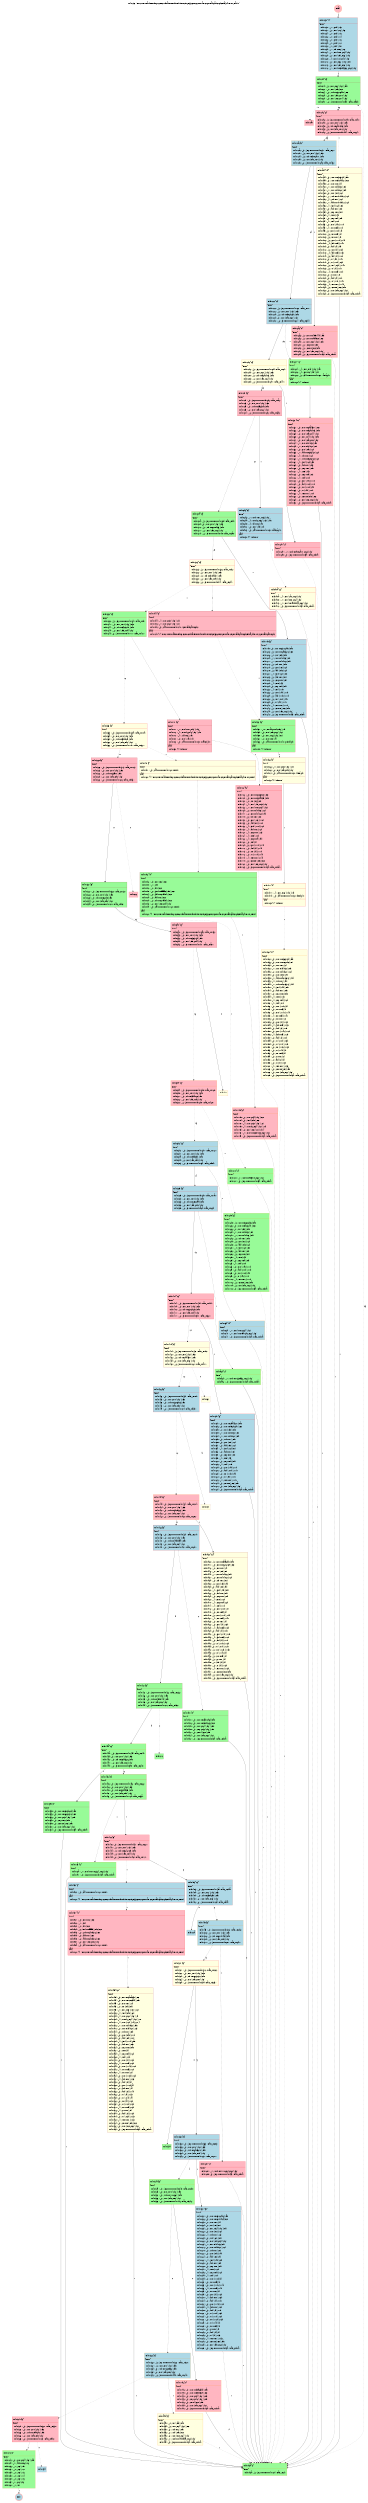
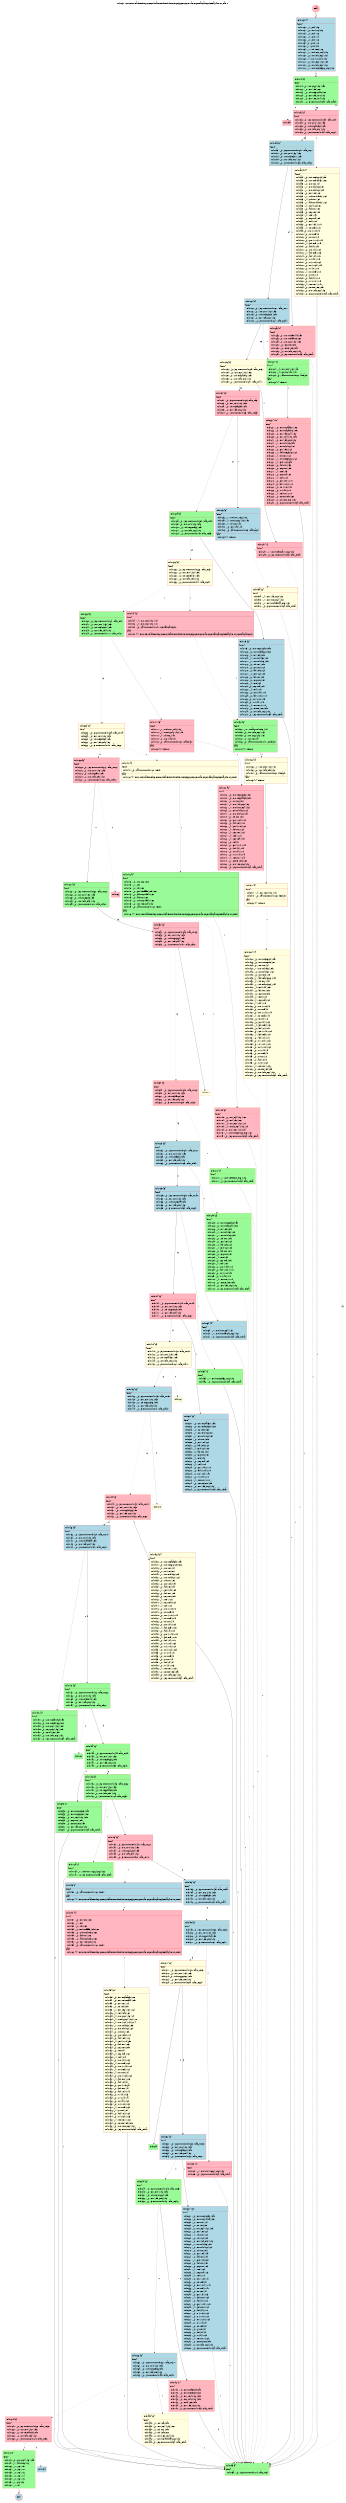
(191, 1933) -> none
